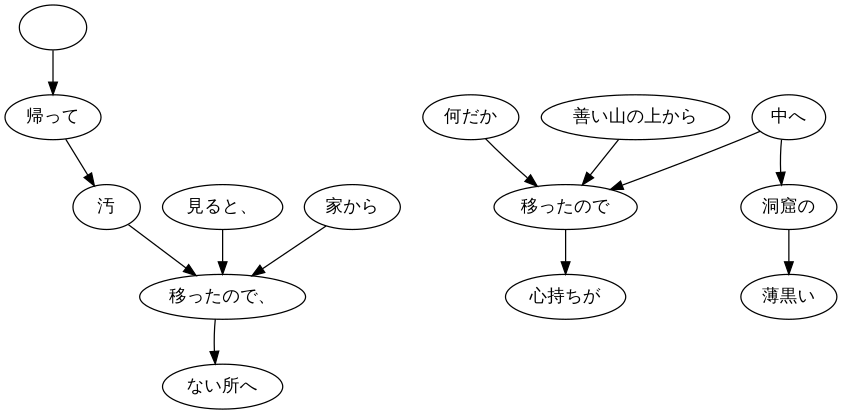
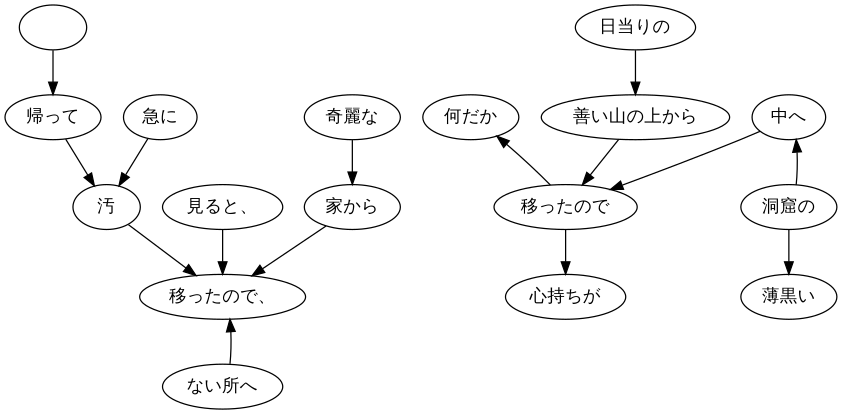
none -> (635, 27)
none -> (160, 117)
none -> (352, 117)
(781, 156) -> (797, 169)
(506, 159) -> (529, 164)
(214, 335) -> (231, 348)
